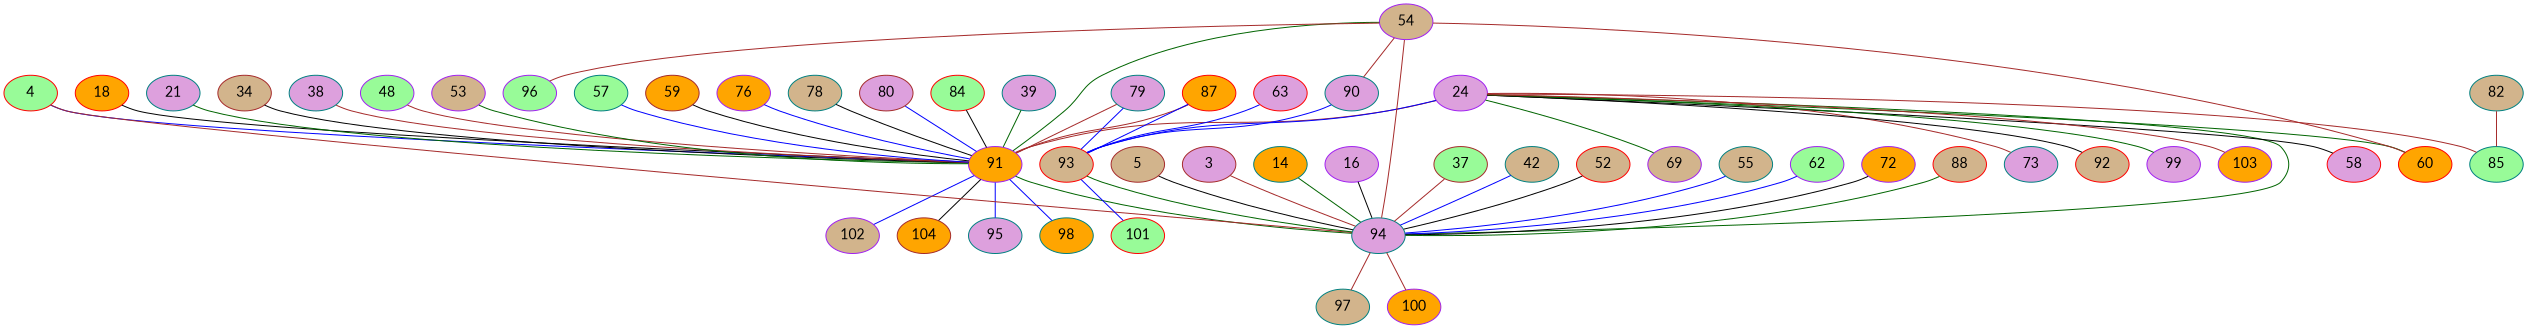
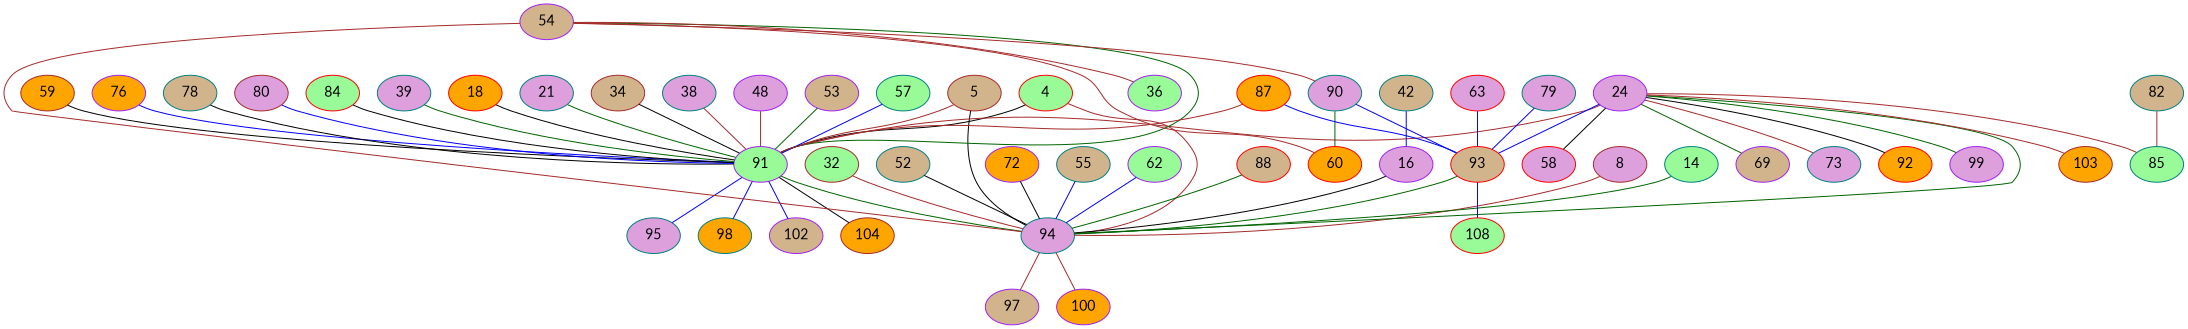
(387, 93) -> (761, 93)
(530, 93) -> (1155, 93)
(1947, 114) -> (1335, 129)
(1067, 129) -> (868, 129)
(508, 144) -> (903, 129)
(995, 164) -> (761, 164)
(1209, 164) -> (1620, 164)
(1280, 164) -> (1691, 164)
(1461, 164) -> (832, 164)
(1603, 164) -> (903, 164)
(2102, 164) -> (1905, 164)
(2245, 164) -> (2086, 164)
(1456, 201) -> (1406, 122)
(1138, 236) -> (1477, 236)
(1343, 307) -> (1012, 307)
